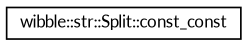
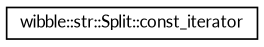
(124, 23) -> (132, 23)
